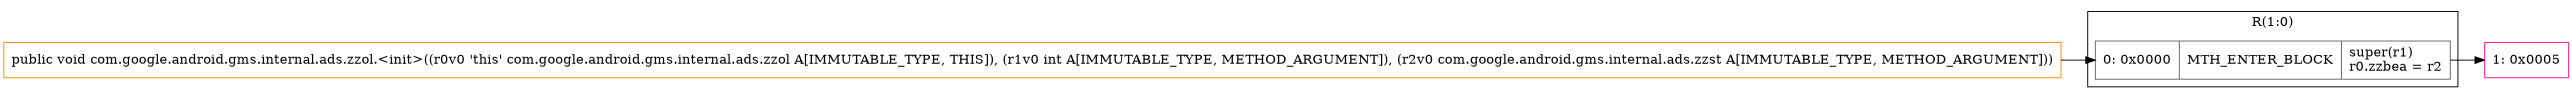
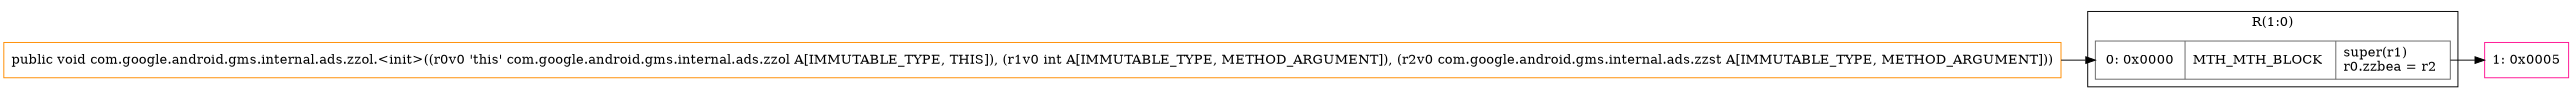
(2260, 60) -> (2258, 60)
